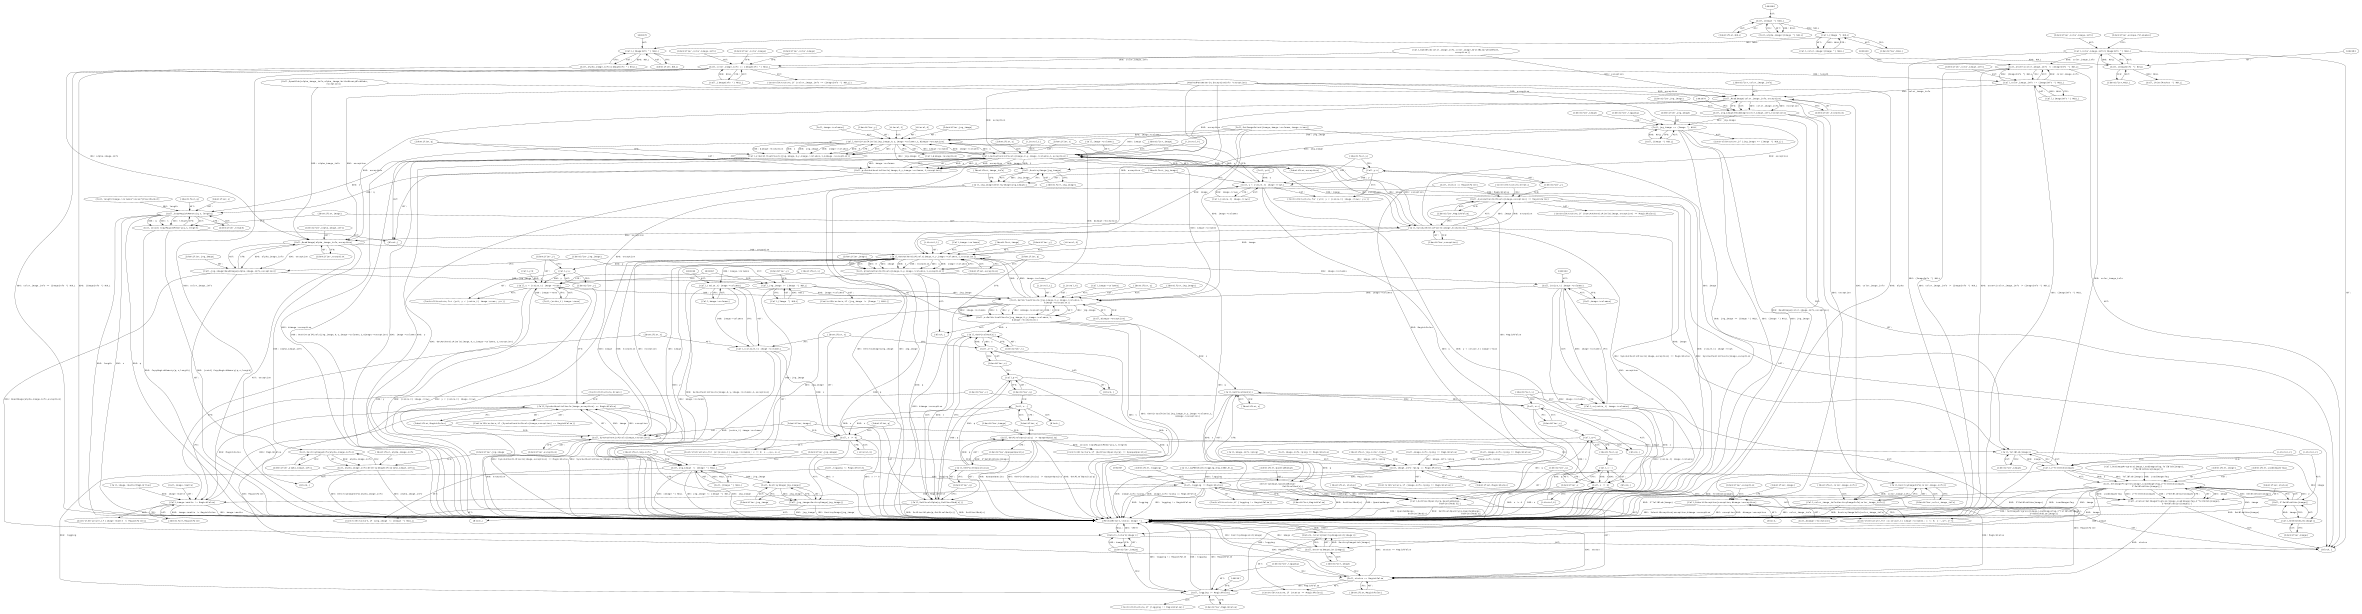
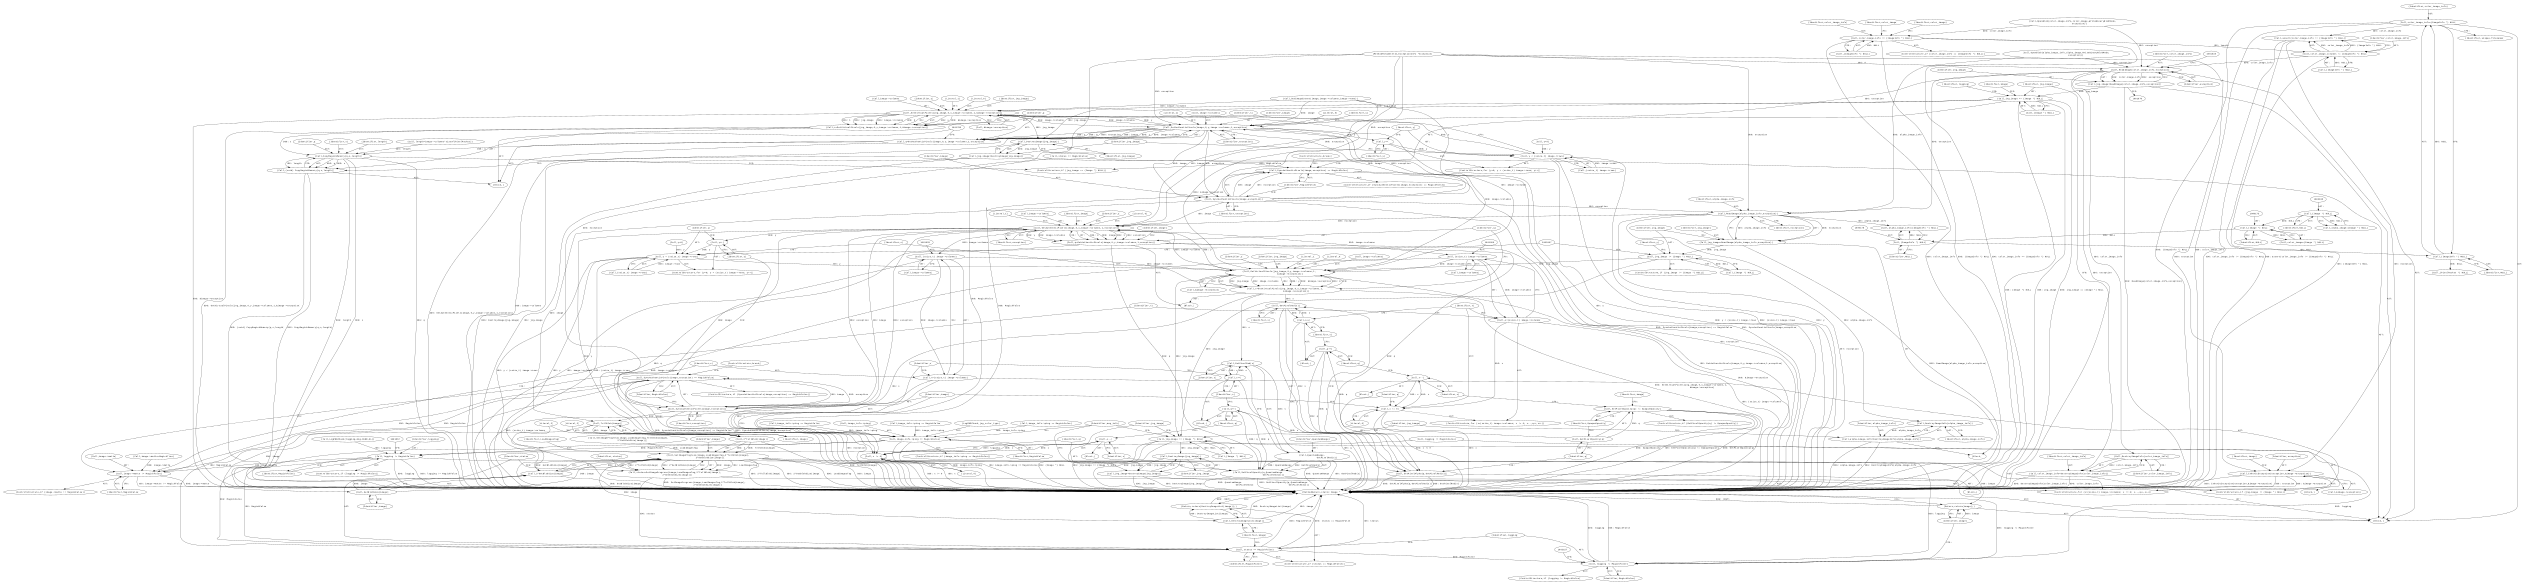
(2118, 43) -> (2456, 30)
(2351, 51) -> none
(1936, 64) -> (2185, 63)
(194, 70) -> (1833, 220)
(2034, 83) -> (2335, 54)
(1668, 91) -> (1862, 63)
(1720, 106) -> (2131, 91)
none -> (956, 127)
(989, 170) -> none
none -> (2255, 214)
(210, 221) -> (698, 163)
(1701, 251) -> none
(1897, 286) -> (2184, 257)
(1100, 445) -> (1673, 416)
(1368, 452) -> (981, 423)
(992, 459) -> (1592, 430)
(970, 475) -> (1599, 414)
(1278, 485) -> (1312, 456)
none -> (2008, 485)
(1120, 528) -> (1898, 499)
(364, 532) -> (1848, 485)
